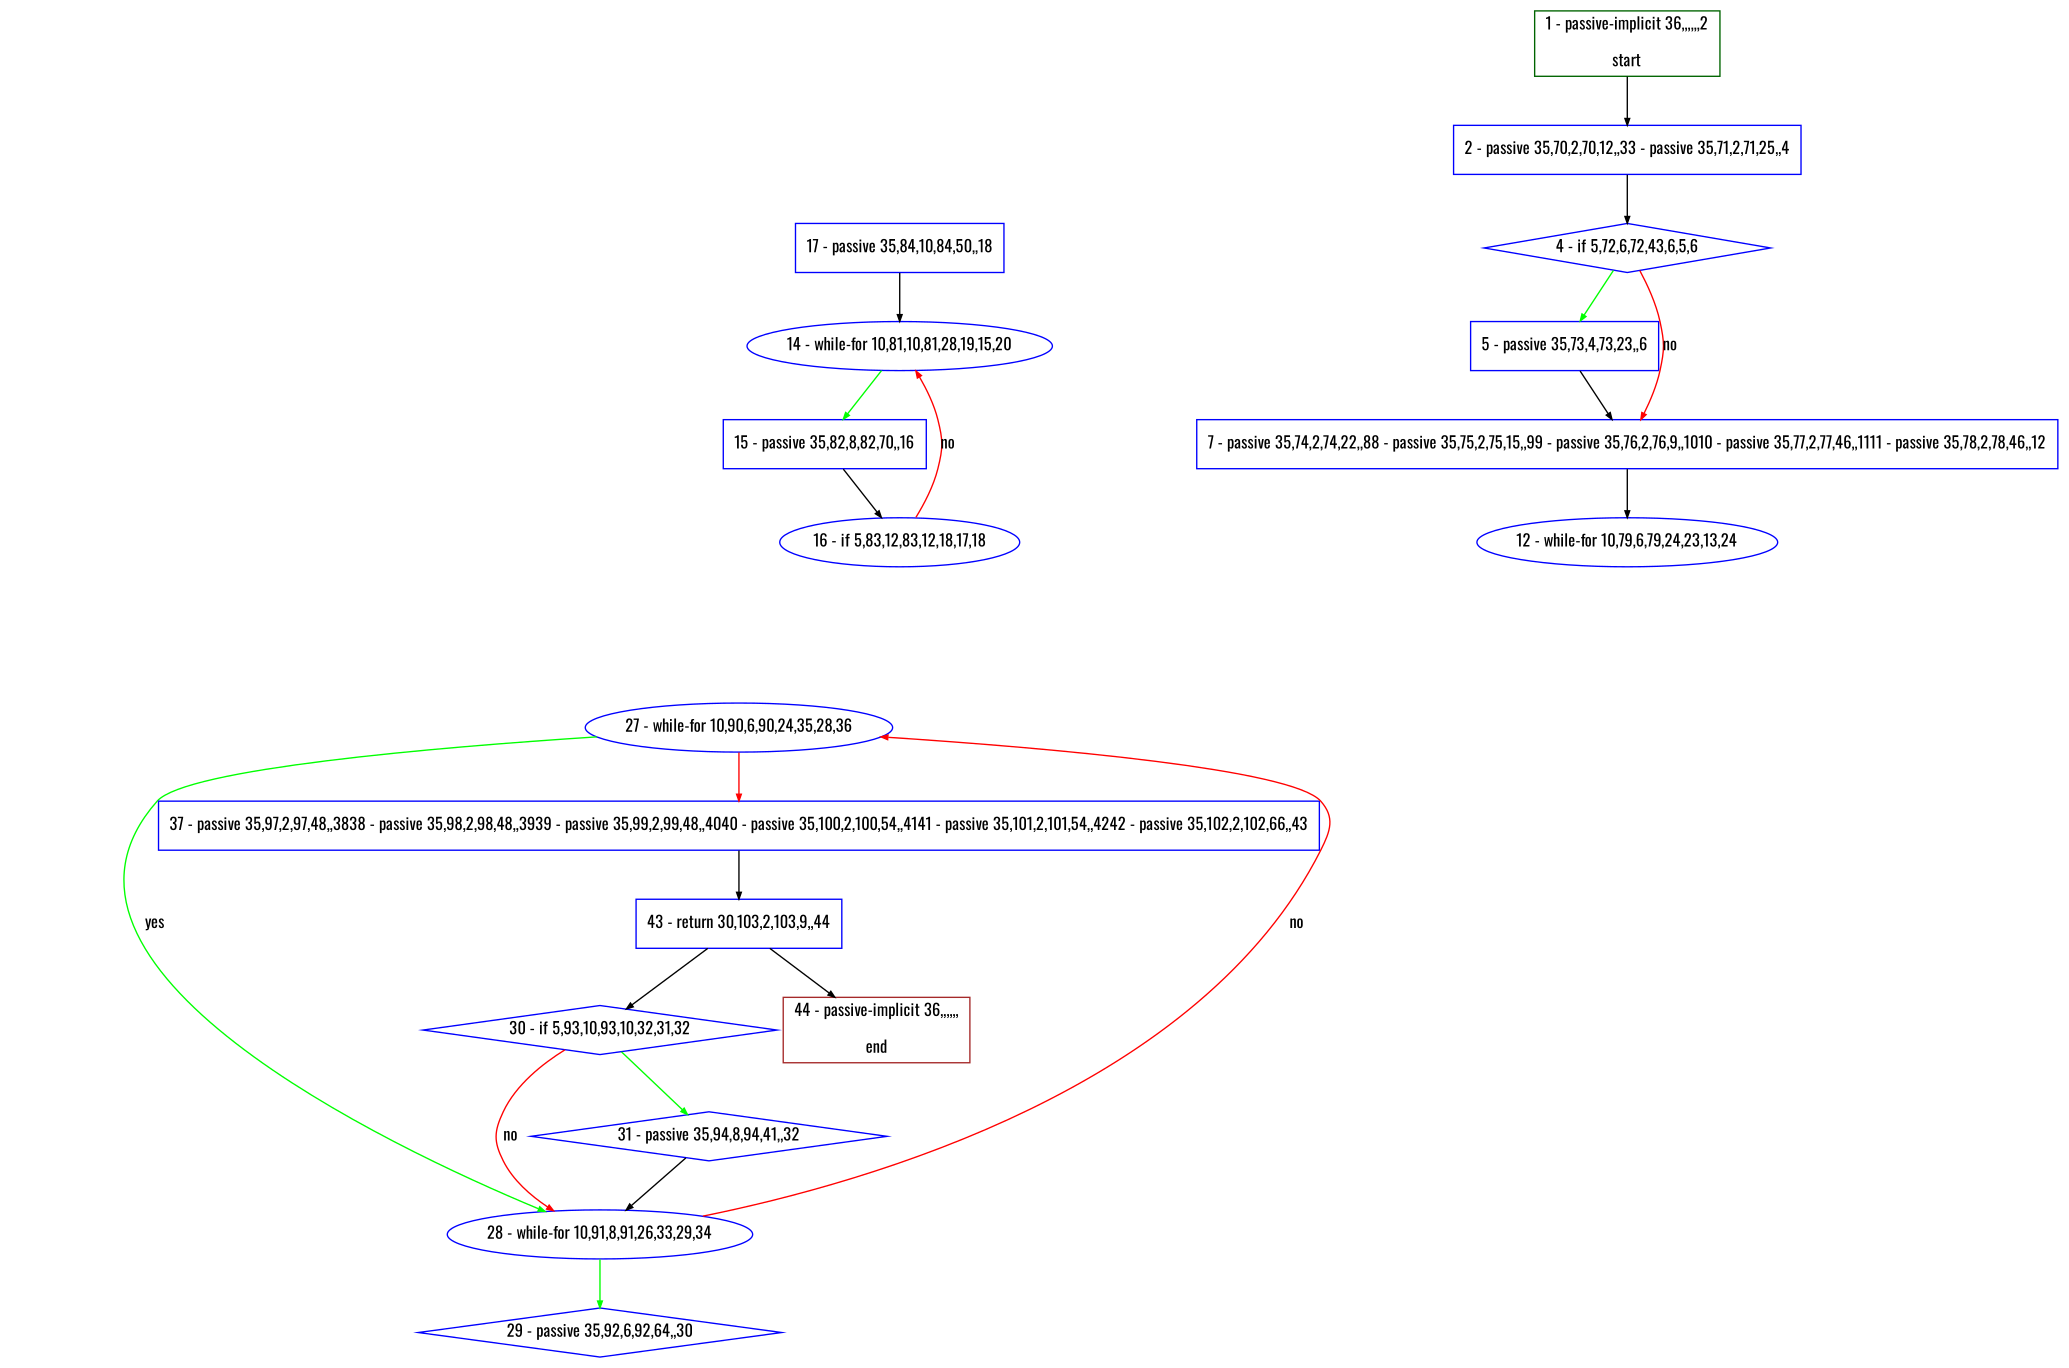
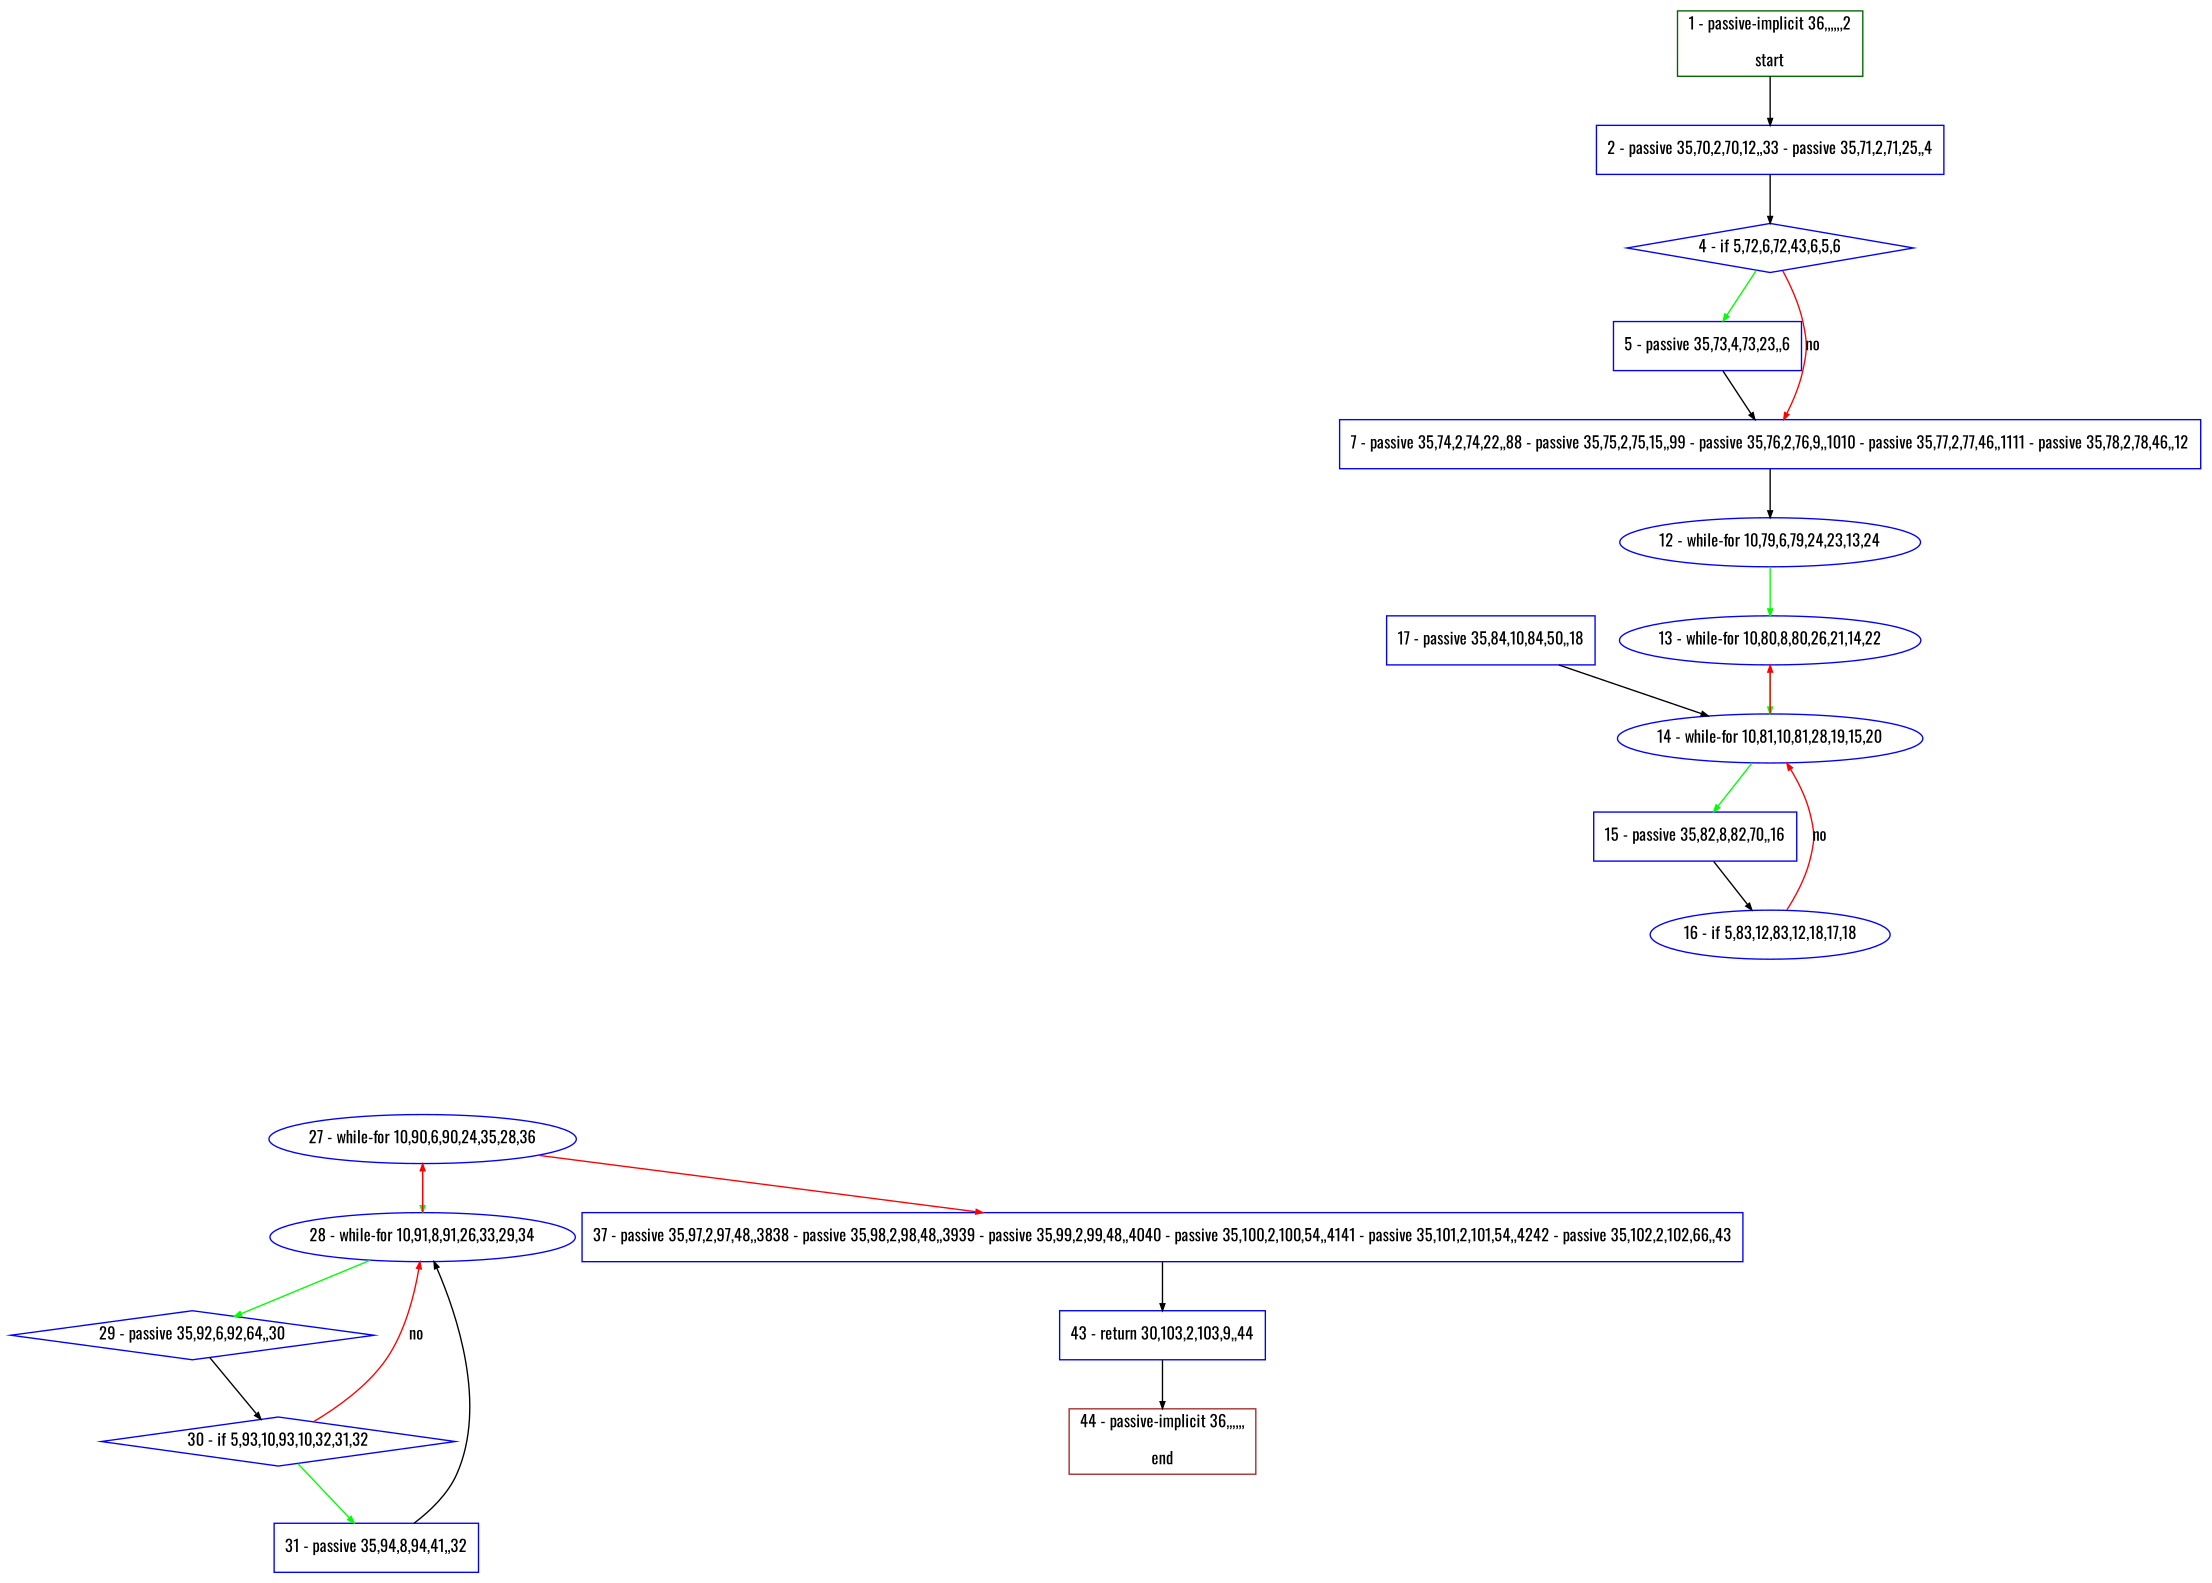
none -> (1770, 640)
(670, 977) -> (233, 1386)
(709, 1136) -> (376, 1548)
